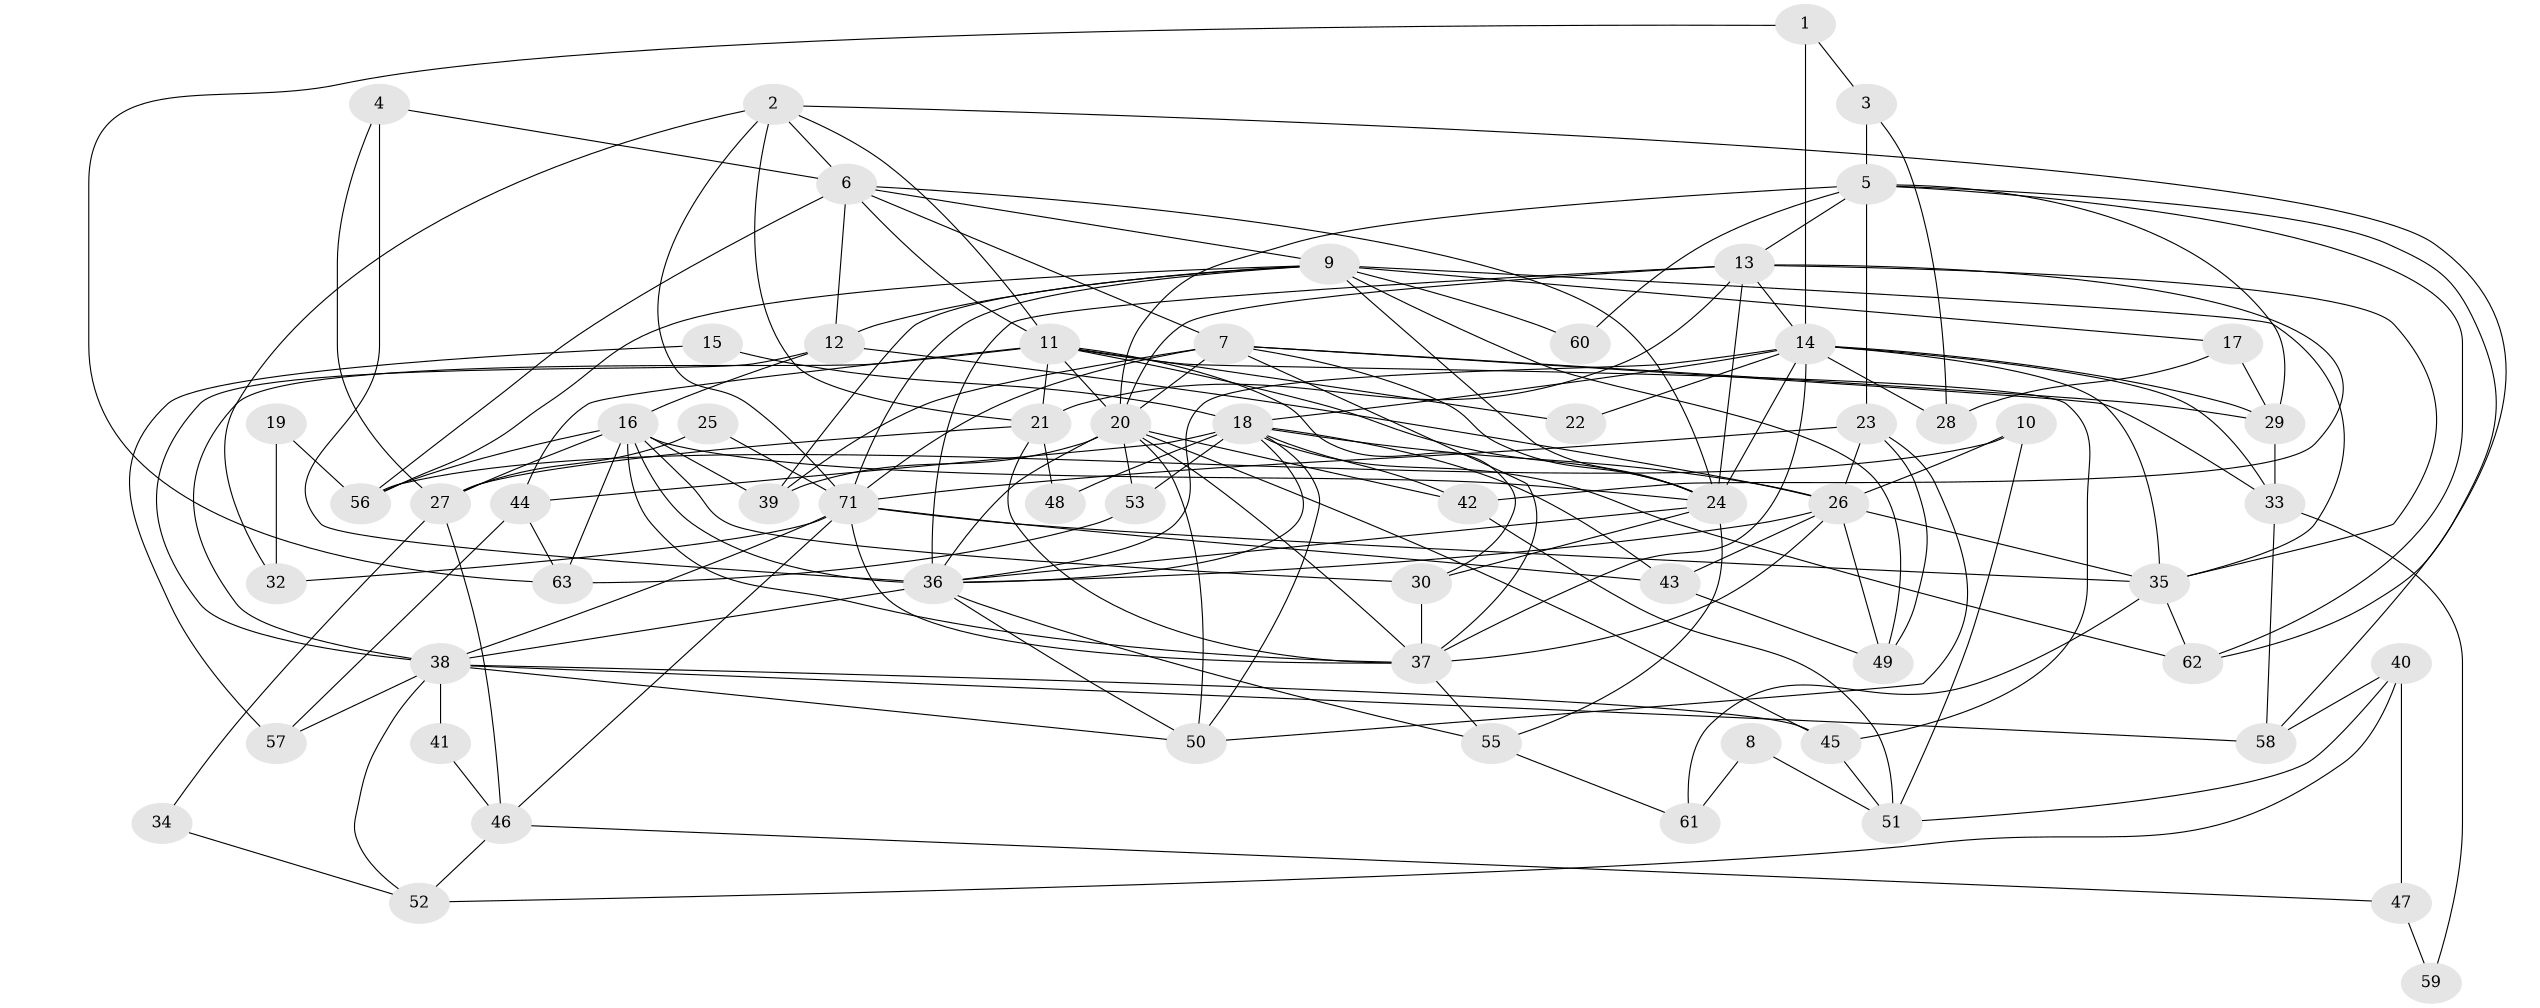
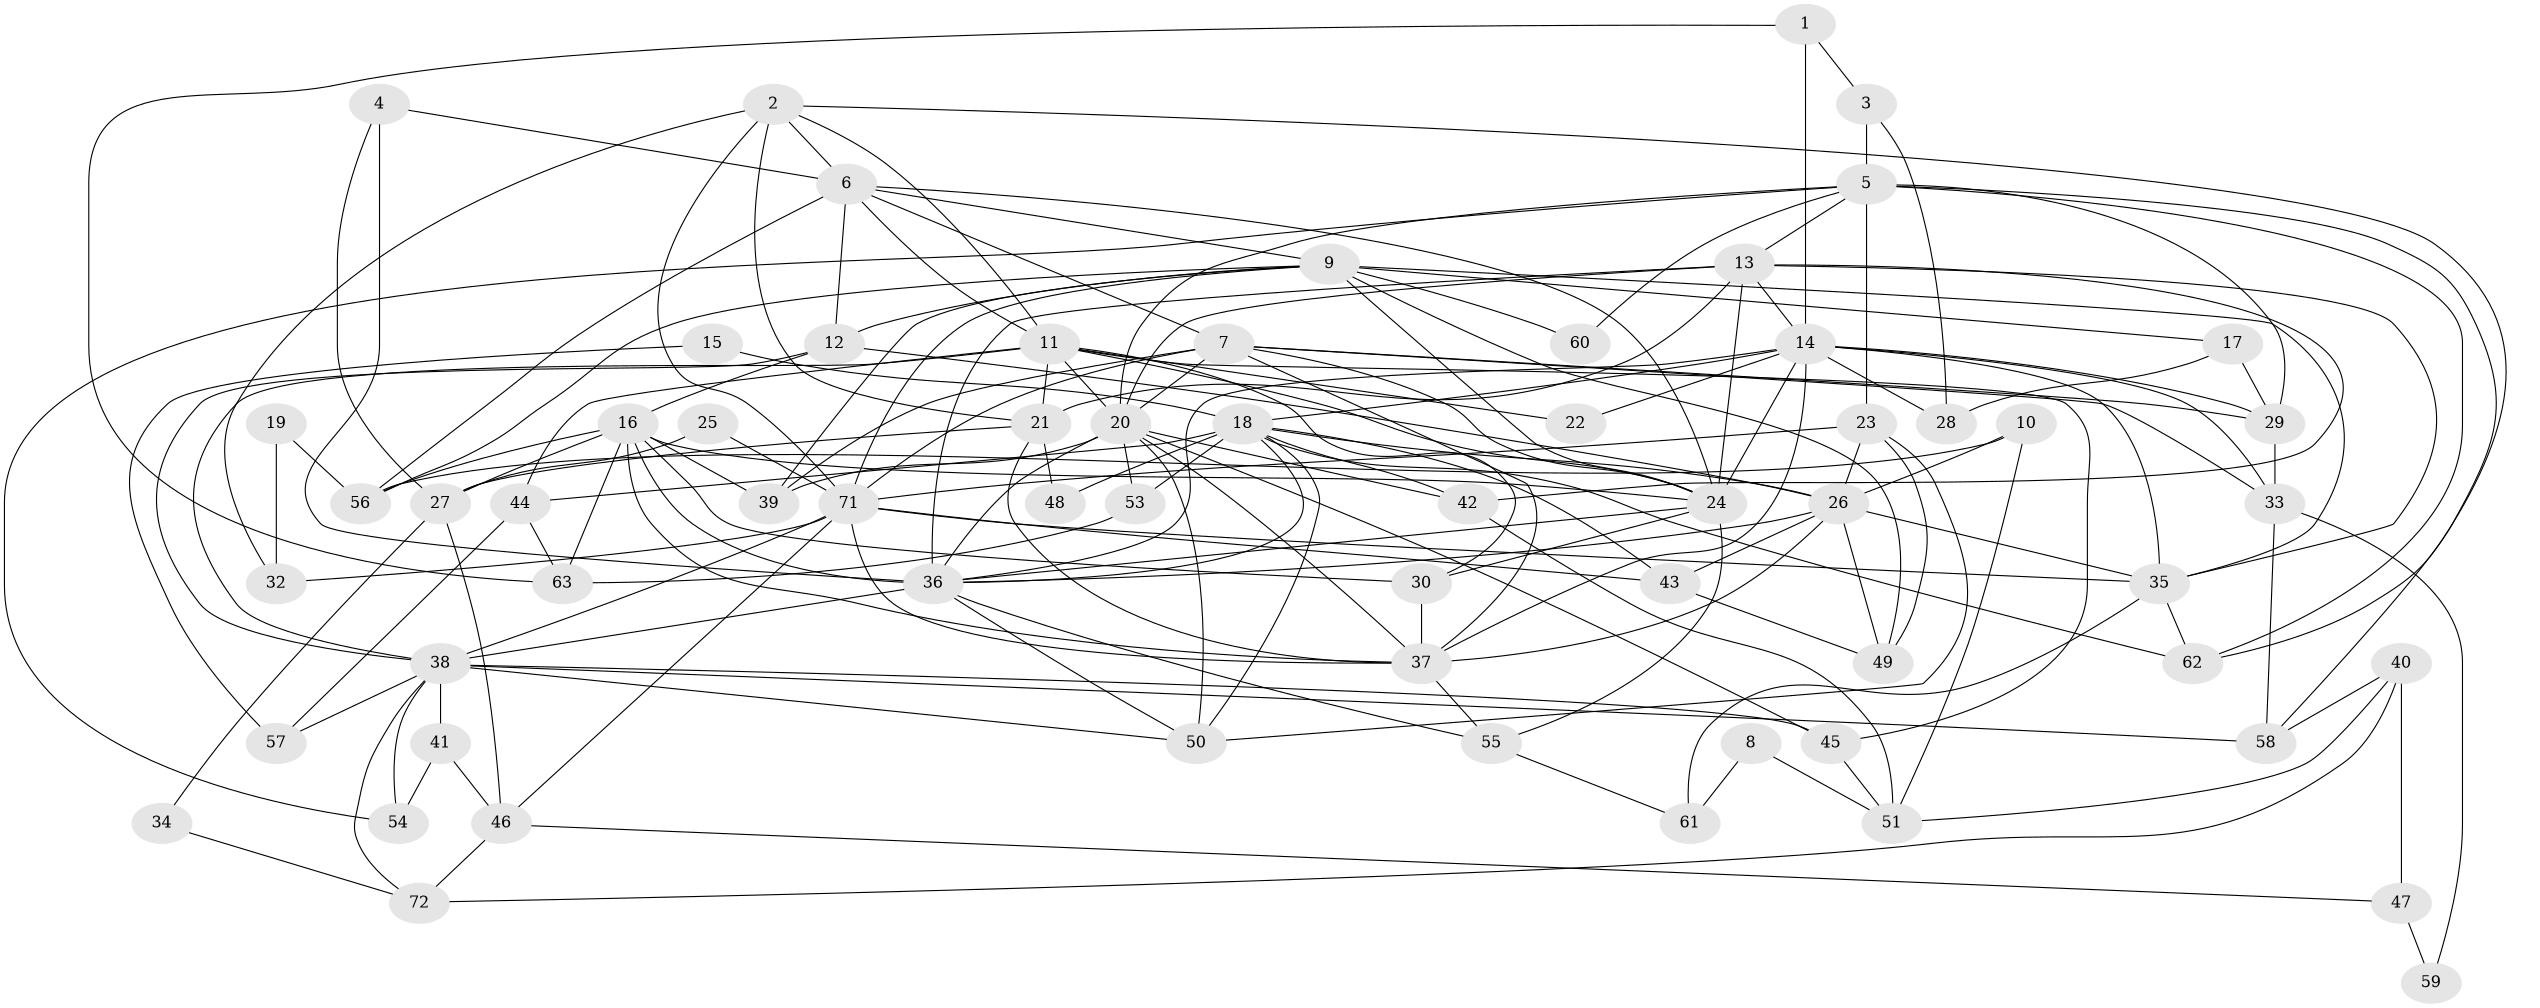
none -> (398, 823)
(419, 903) -> (419, 903)
